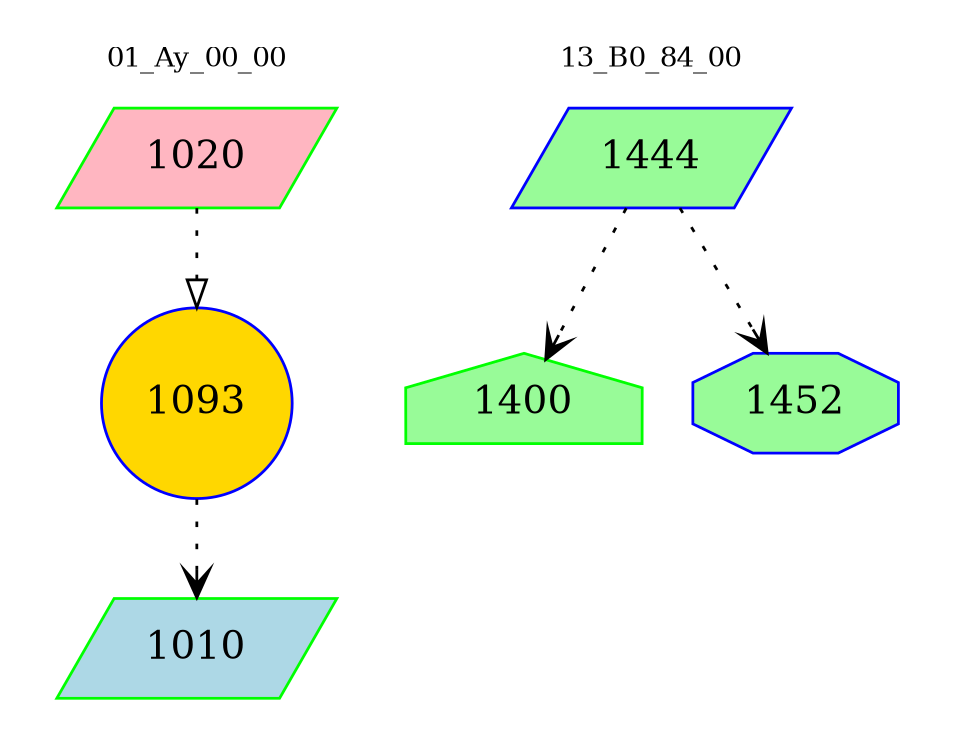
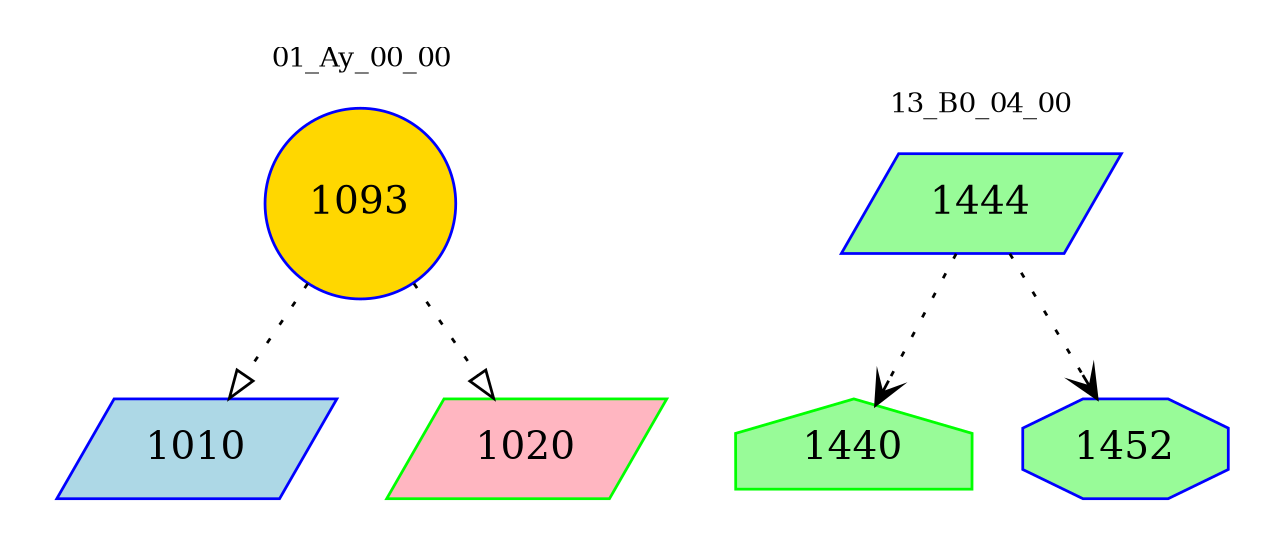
(651, 60) -> (981, 105)
(197, 244) -> (446, 329)
(524, 403) -> (854, 449)
(197, 535) -> (276, 329)
(197, 648) -> (197, 449)
